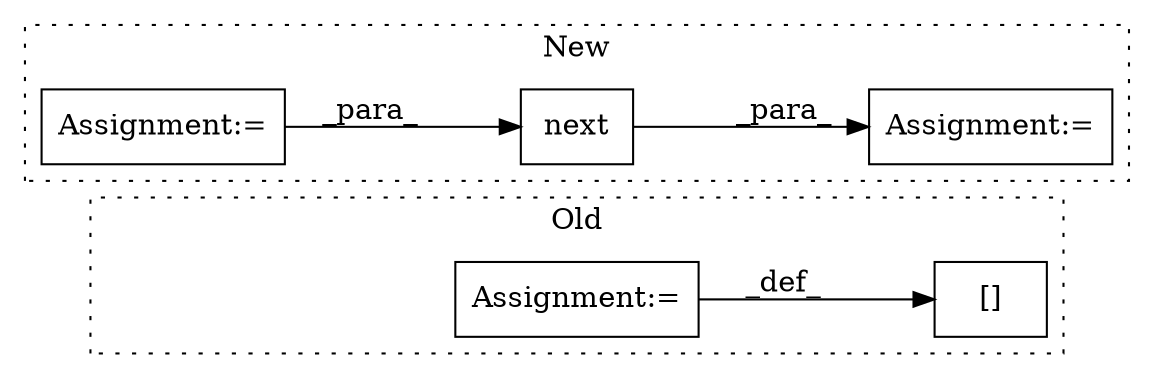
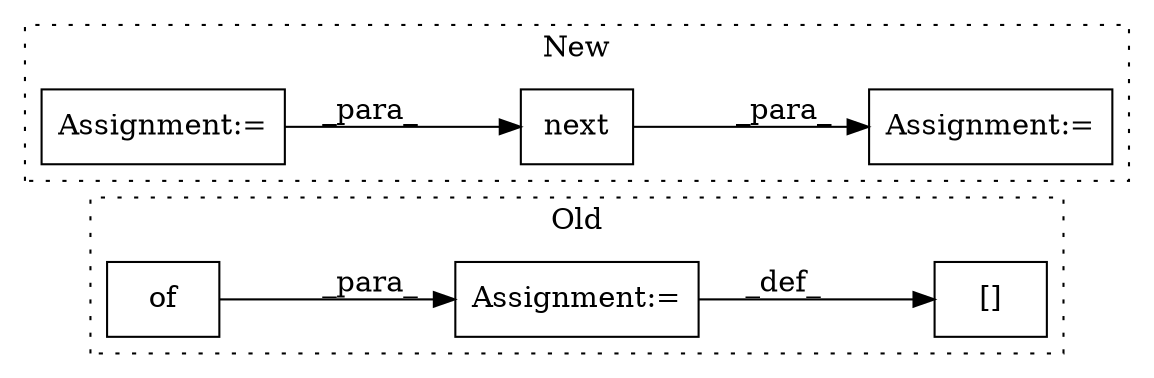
none -> (163, 299)
